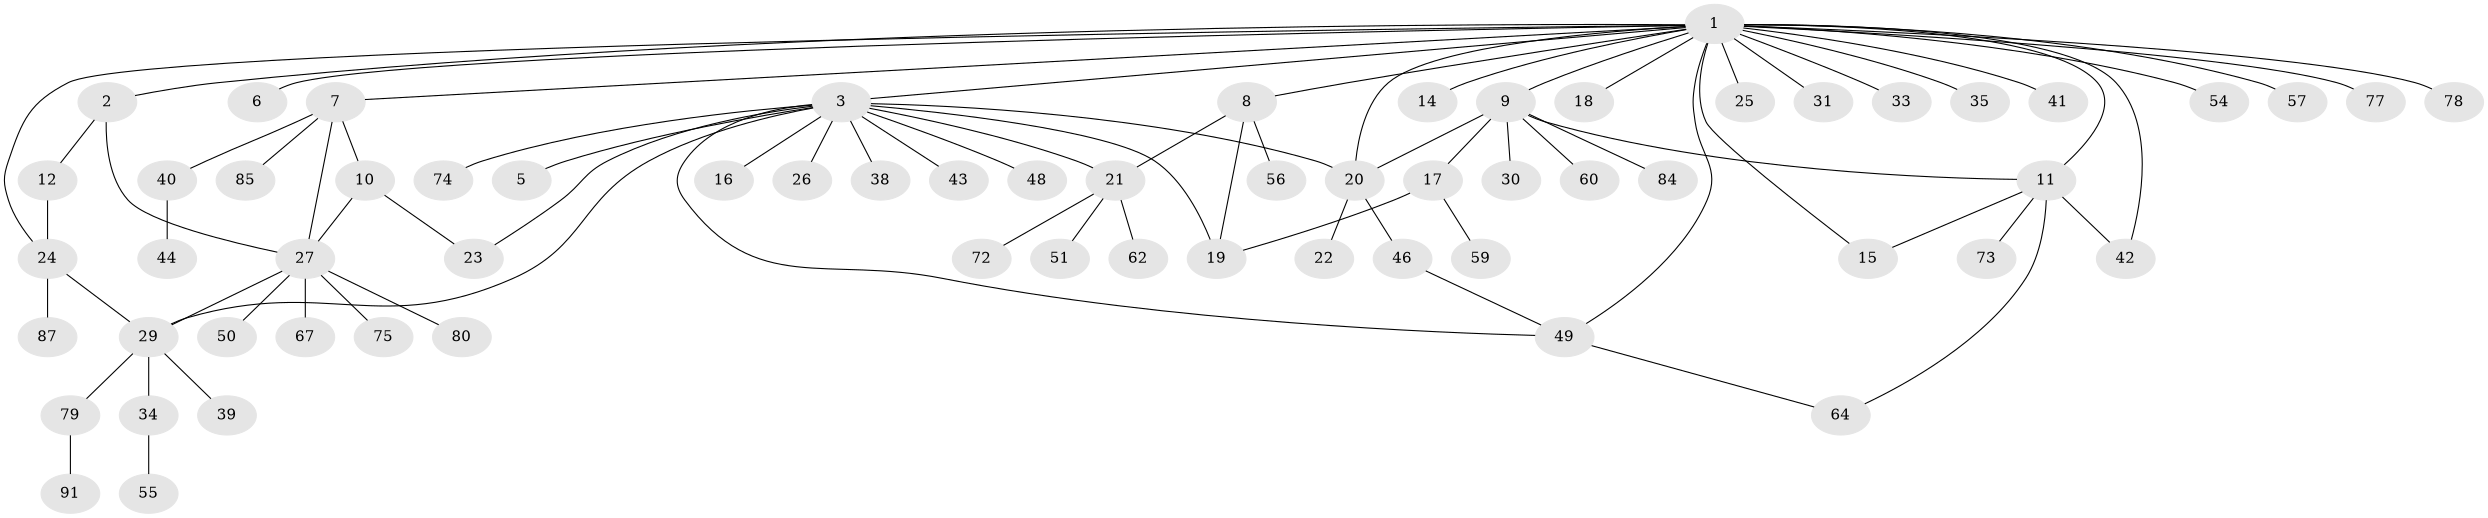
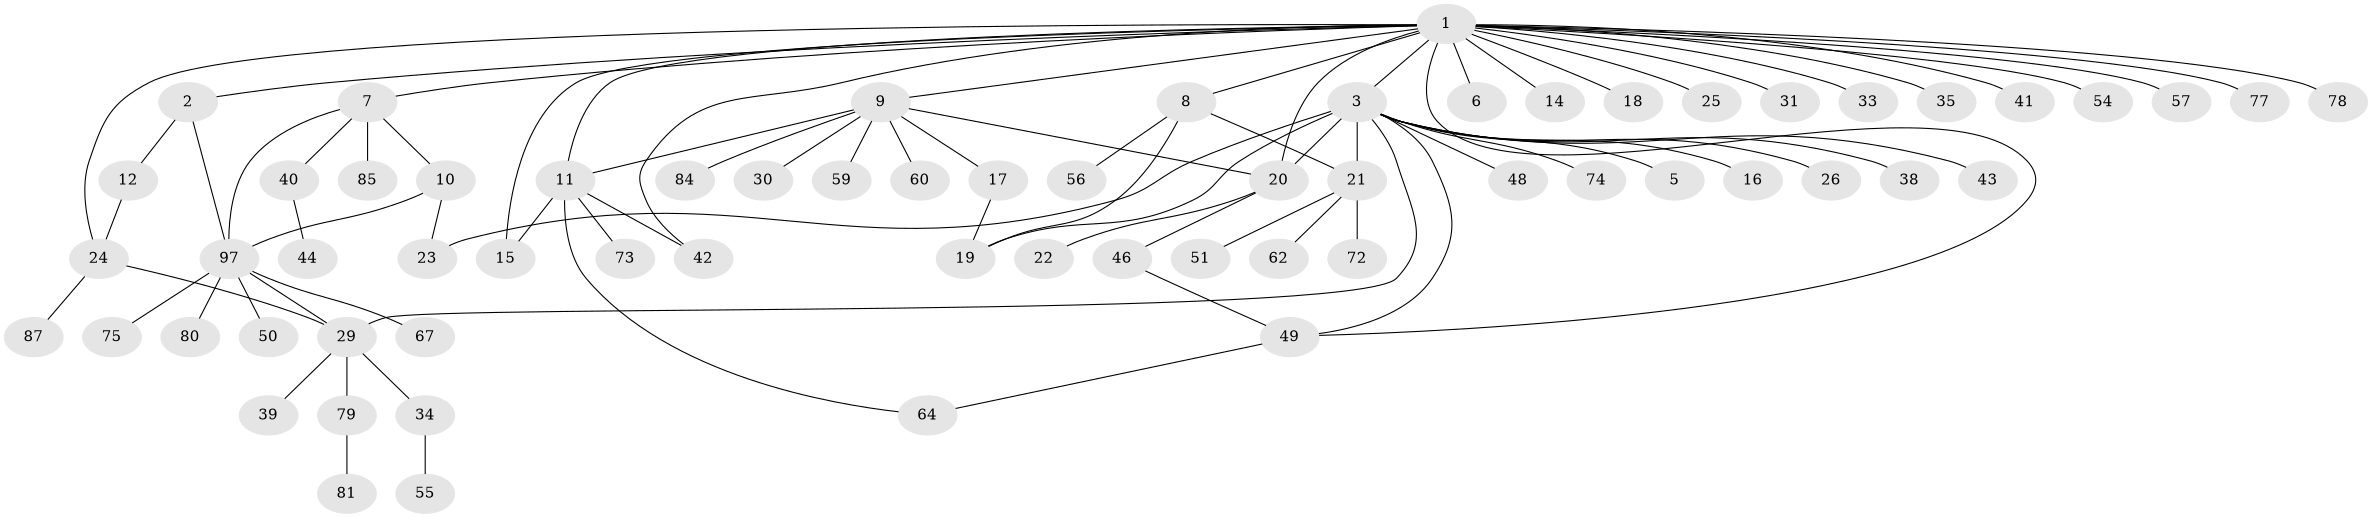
(1457, 220) -> (861, 141)
(305, 259) -> (229, 259)
(70, 494) -> (347, 494)
